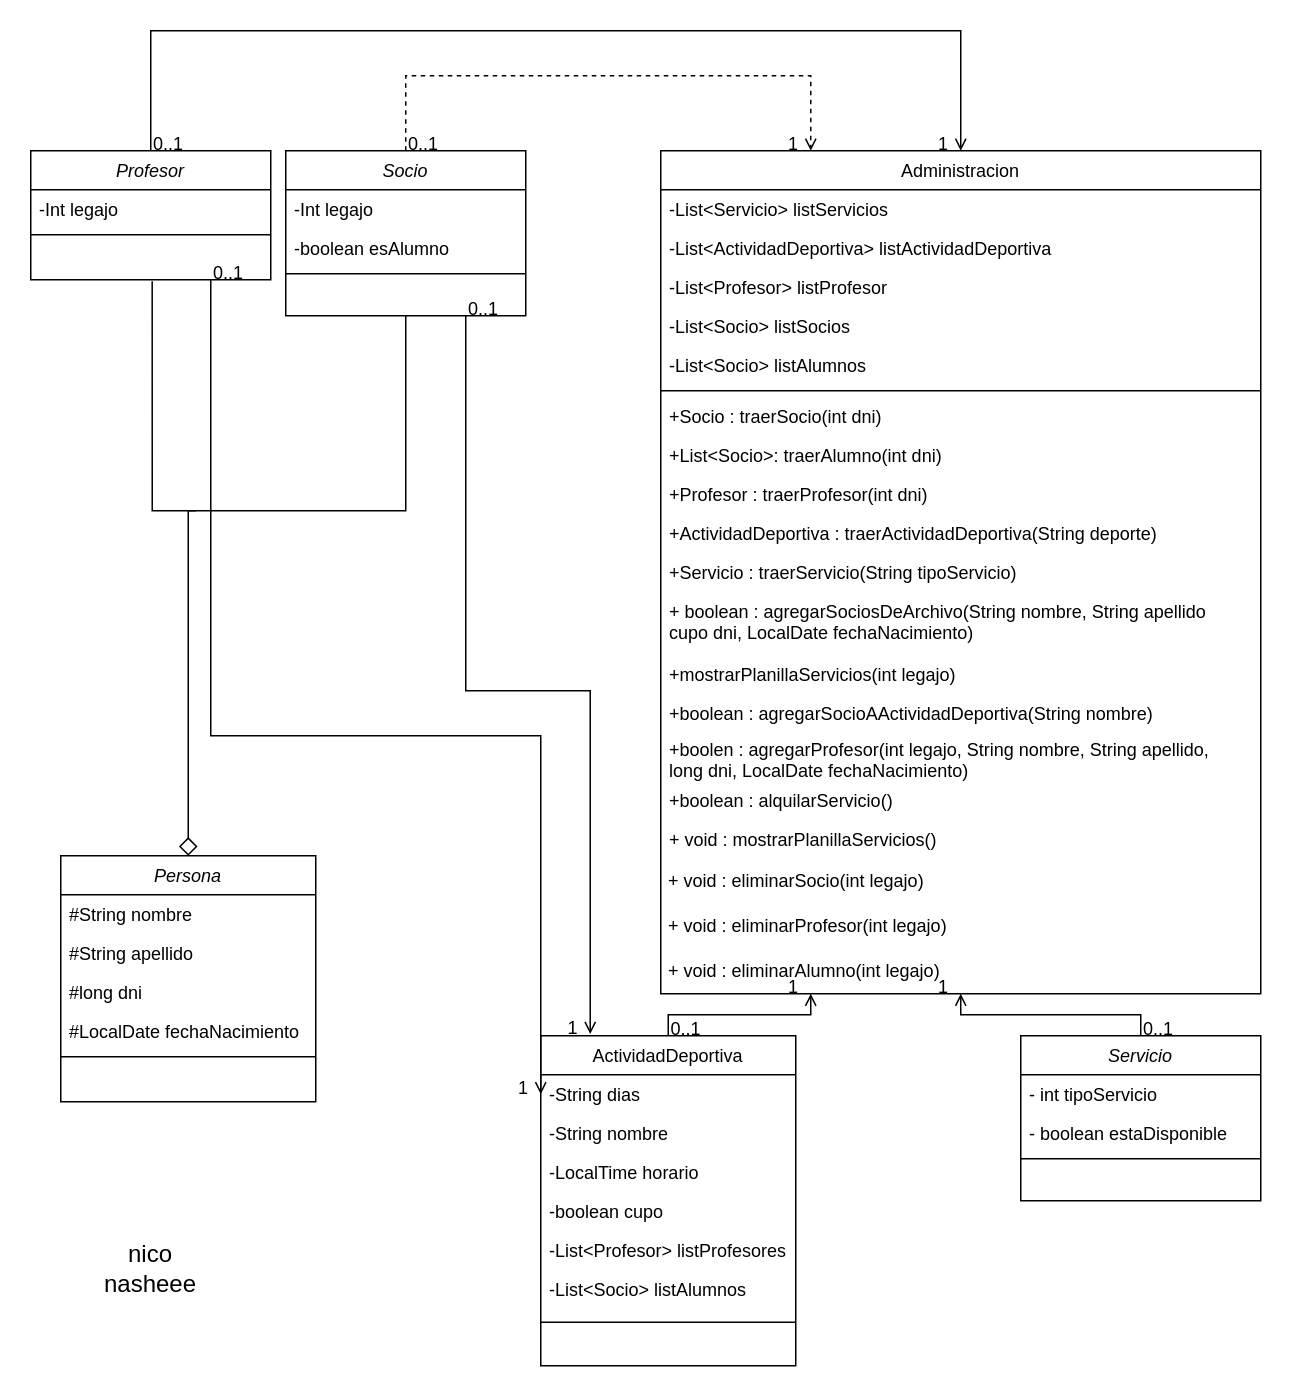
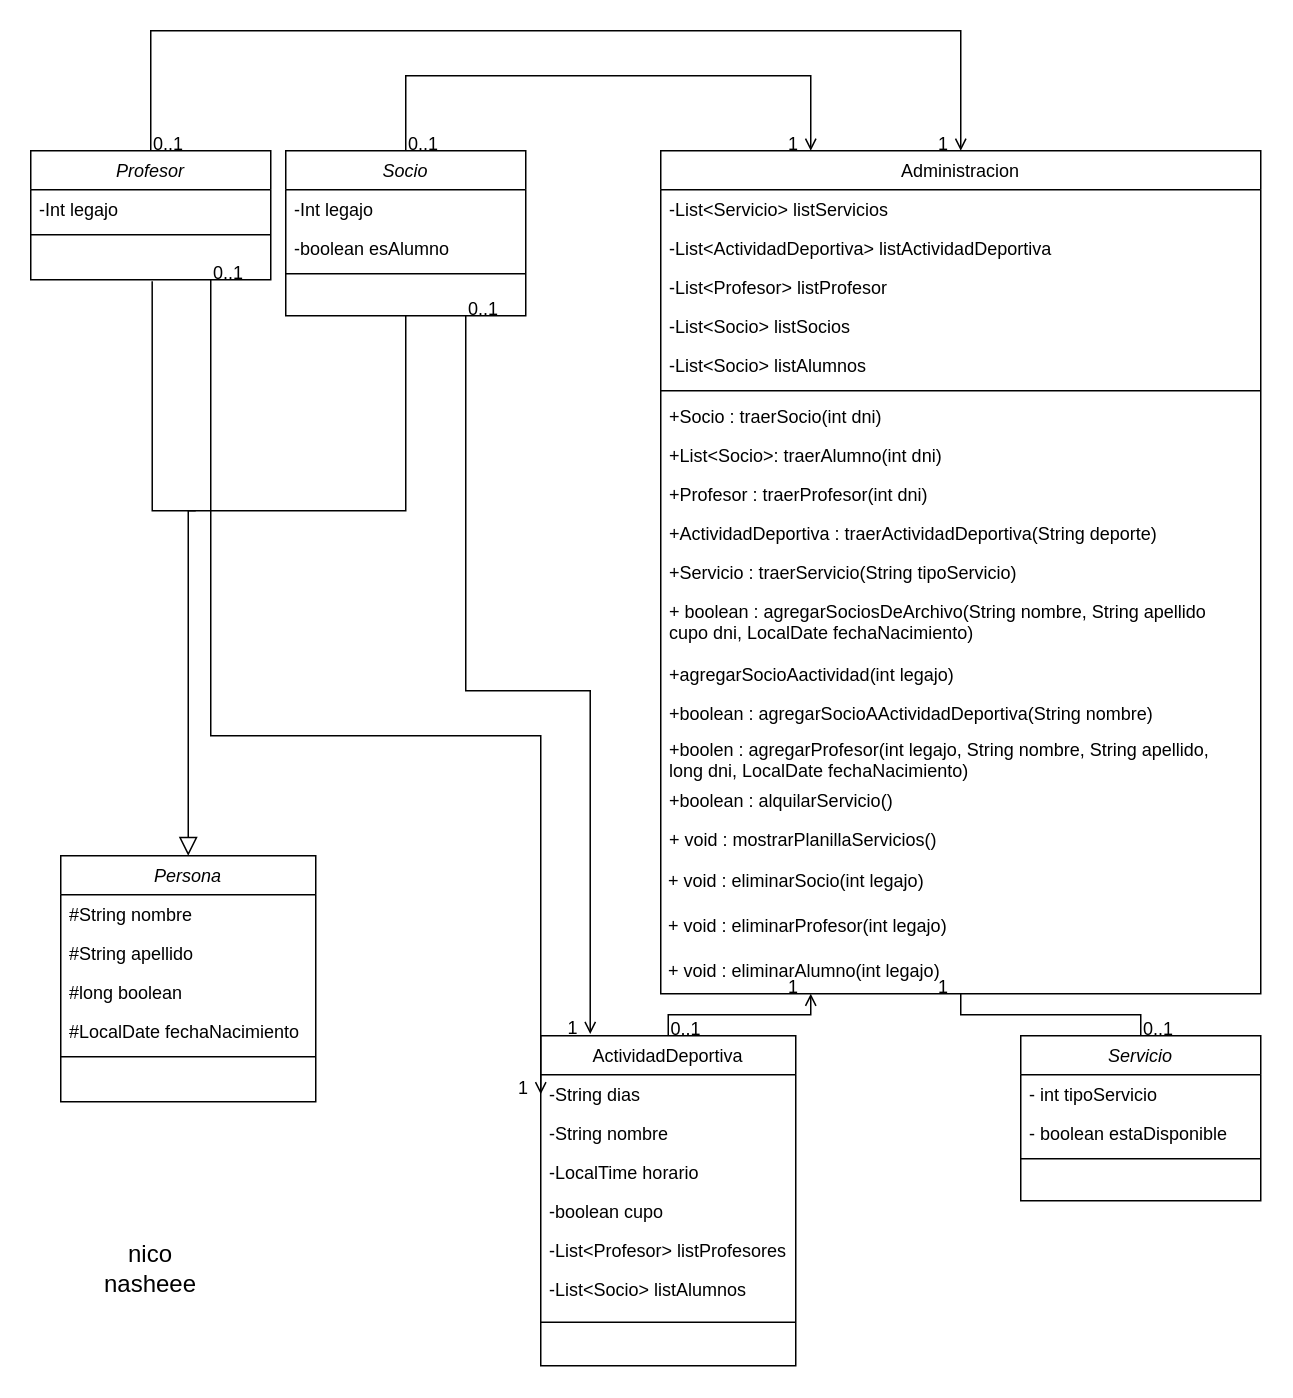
(608, 76) -> (608, 76)
(834, 675) -> (831, 675)
(188, 836) -> (188, 836)
(107, 993) -> (128, 993)
(961, 1001) -> (961, 1000)
